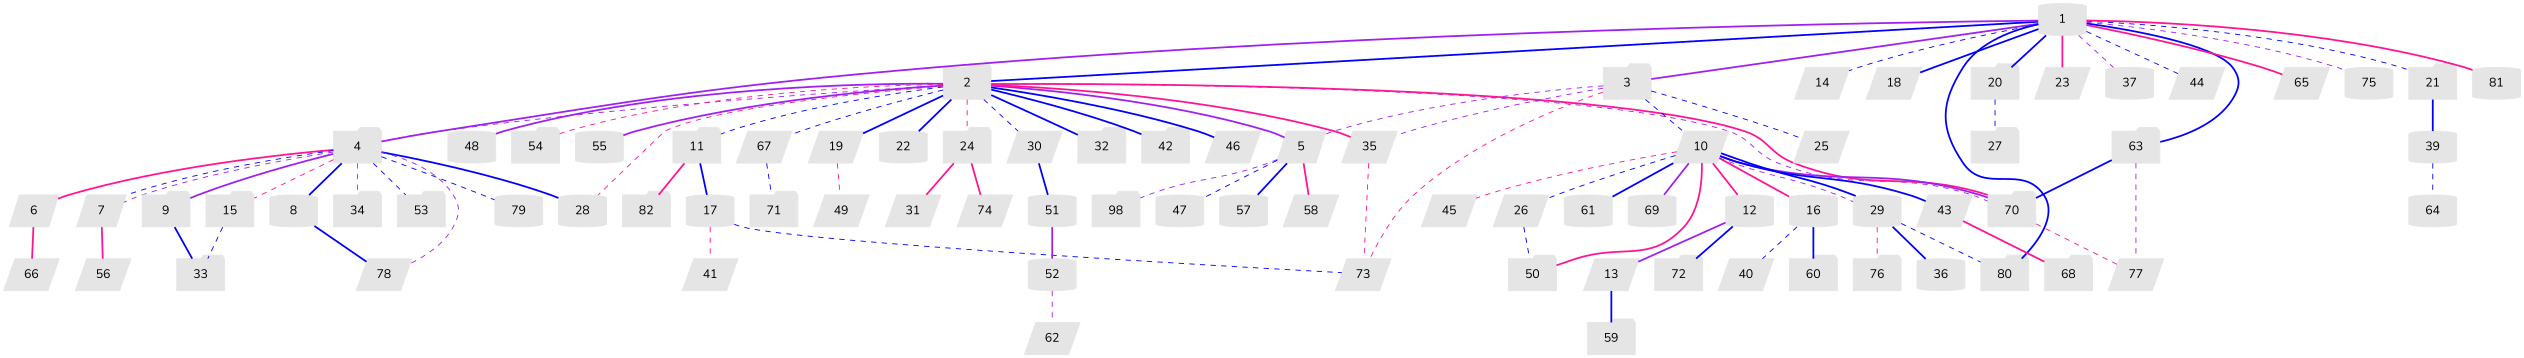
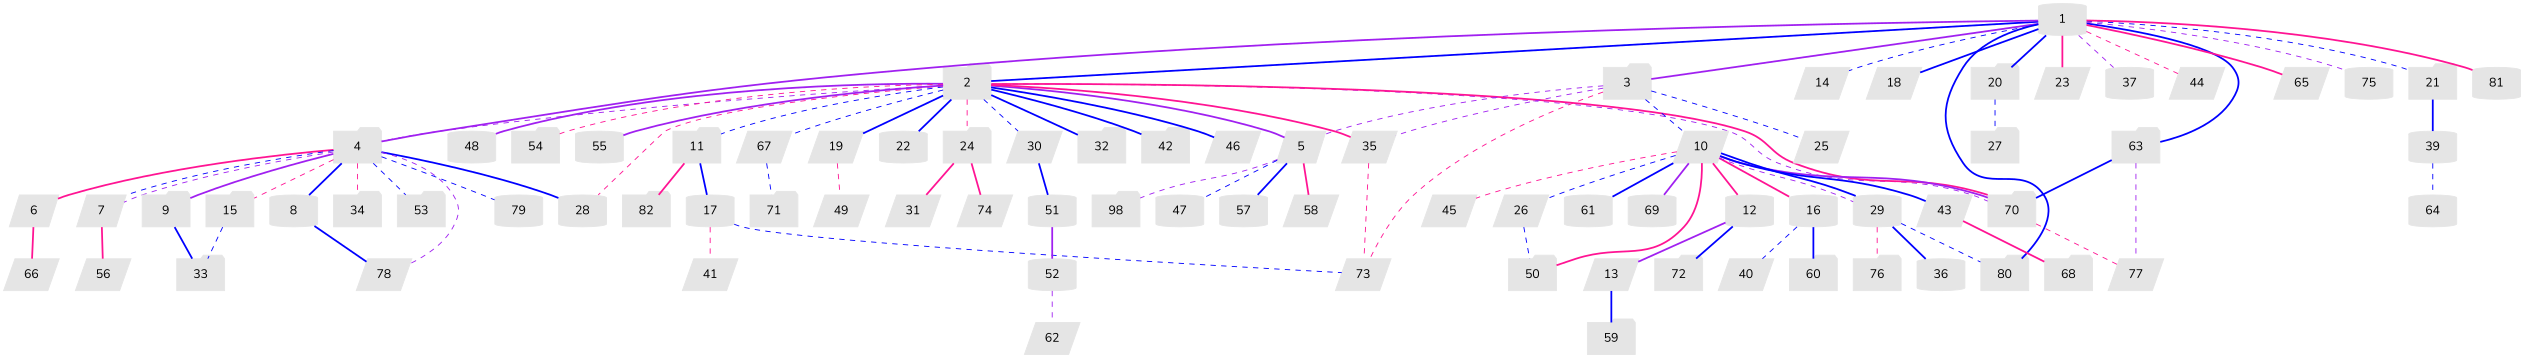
(2132, 53) -> (2132, 53)
